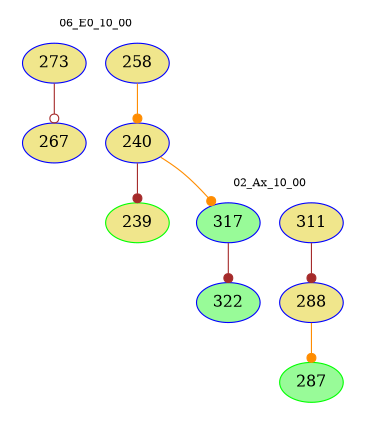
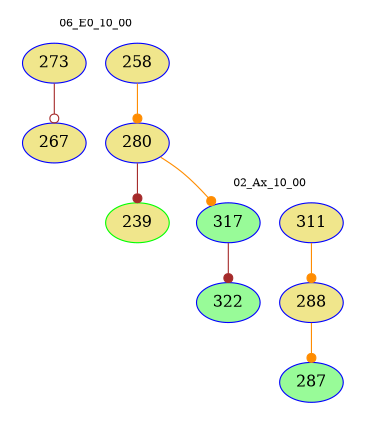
(137, 143) -> (137, 143)
(311, 258) -> (311, 258)
(311, 382) -> (311, 382)
